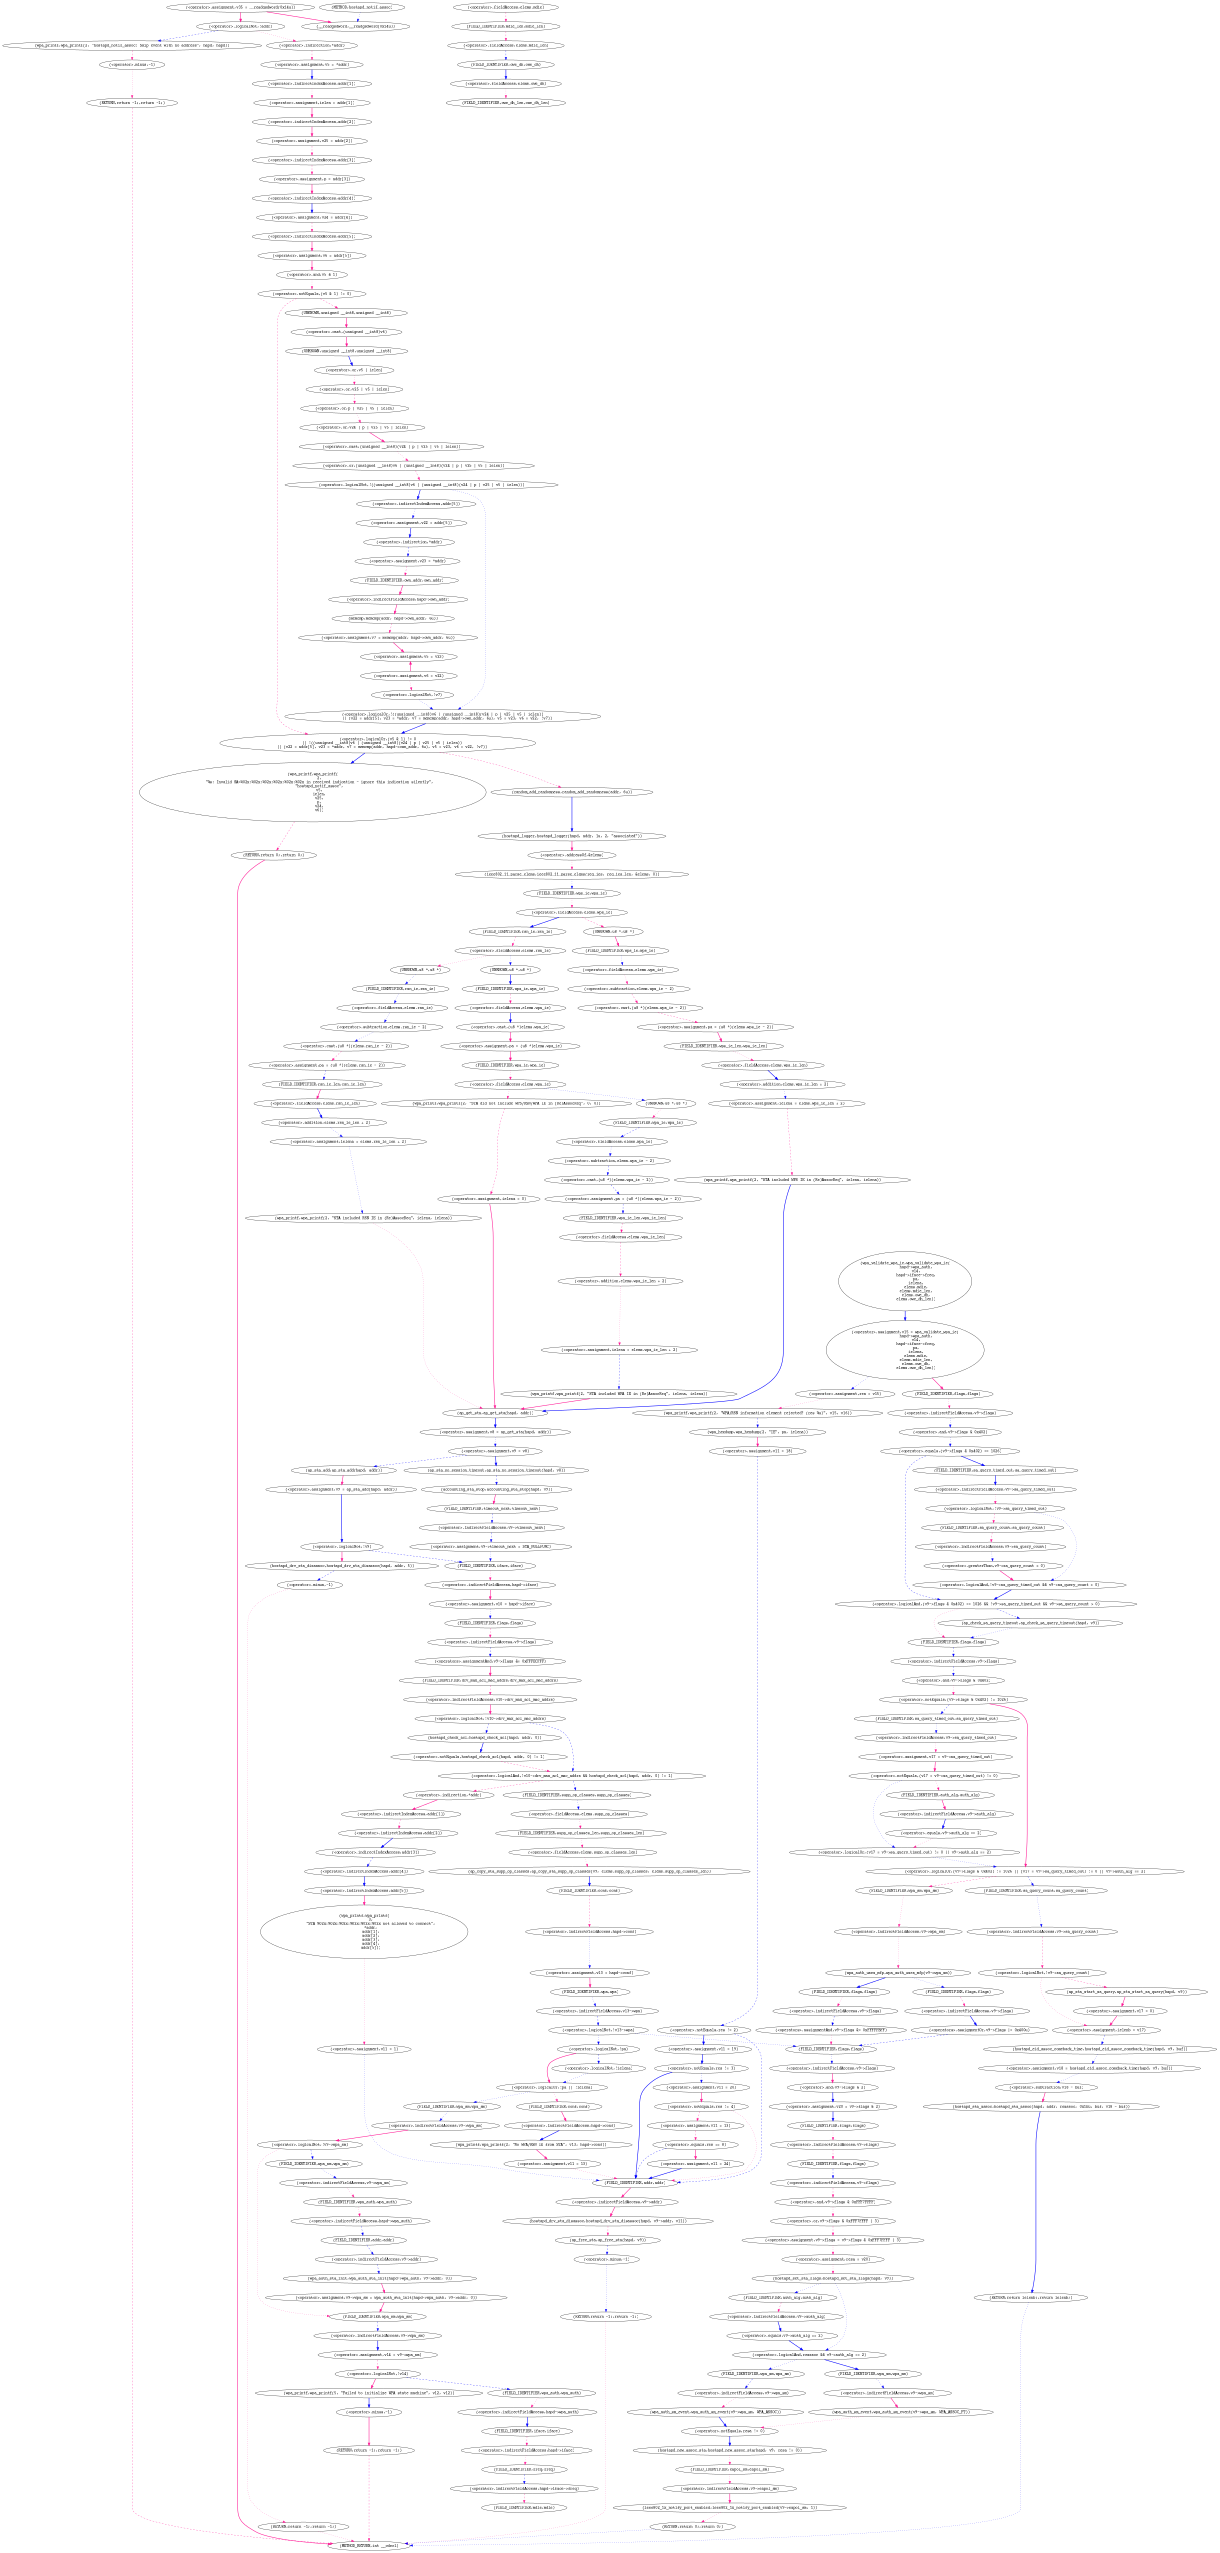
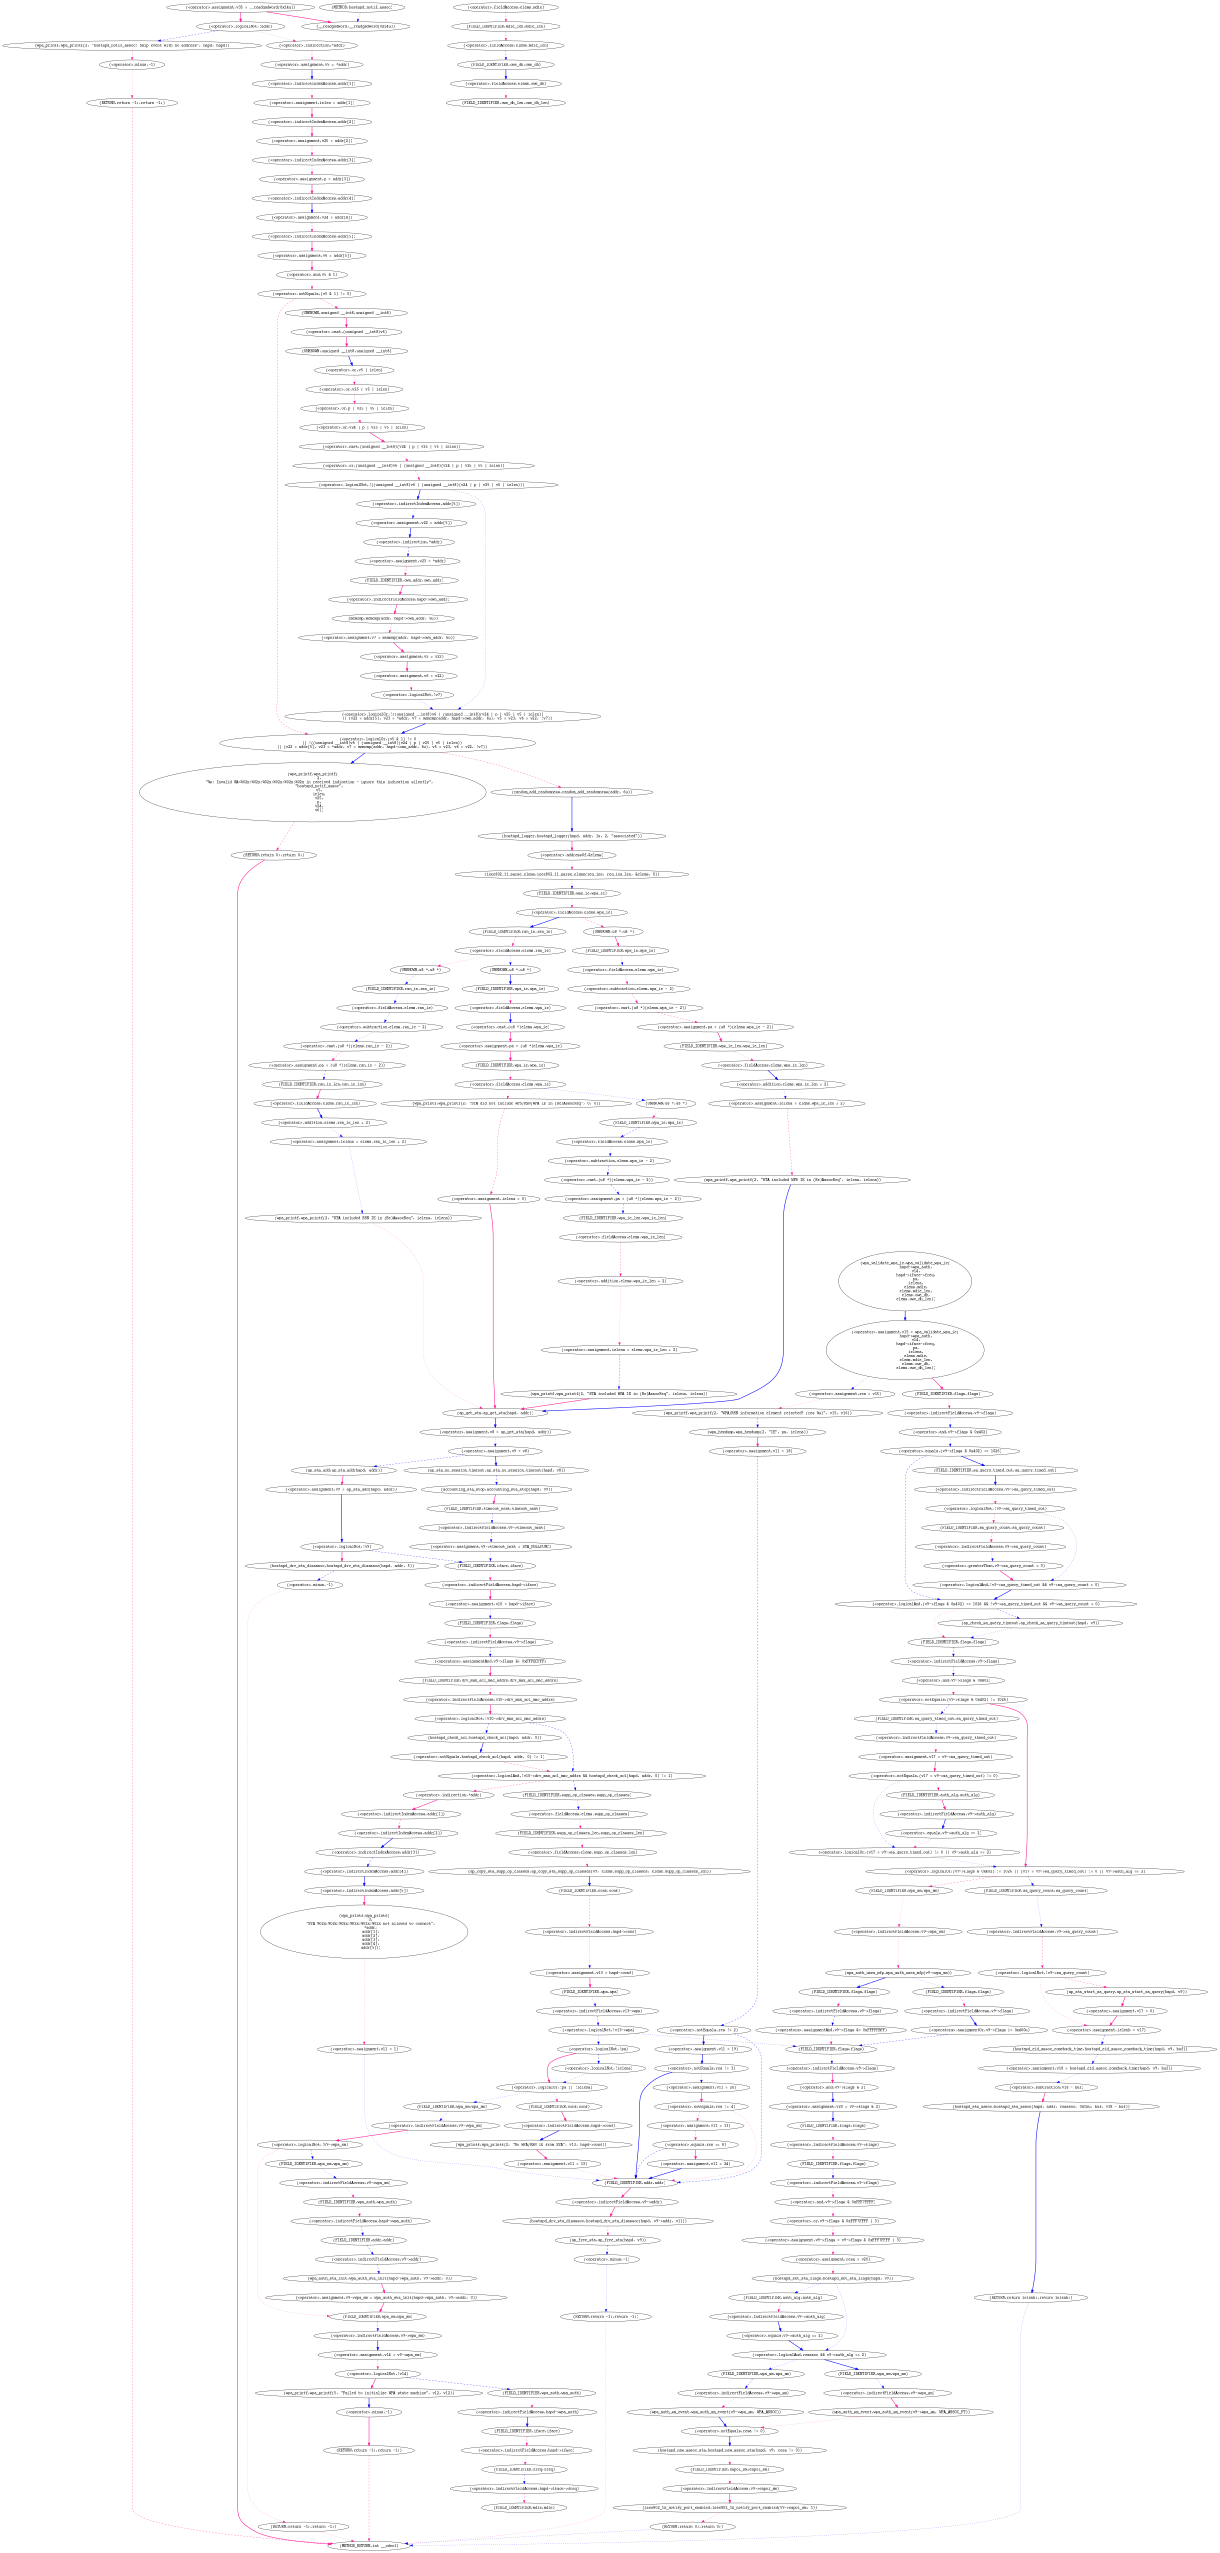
(411, 668) -> (407, 665)
(622, 1226) -> none
